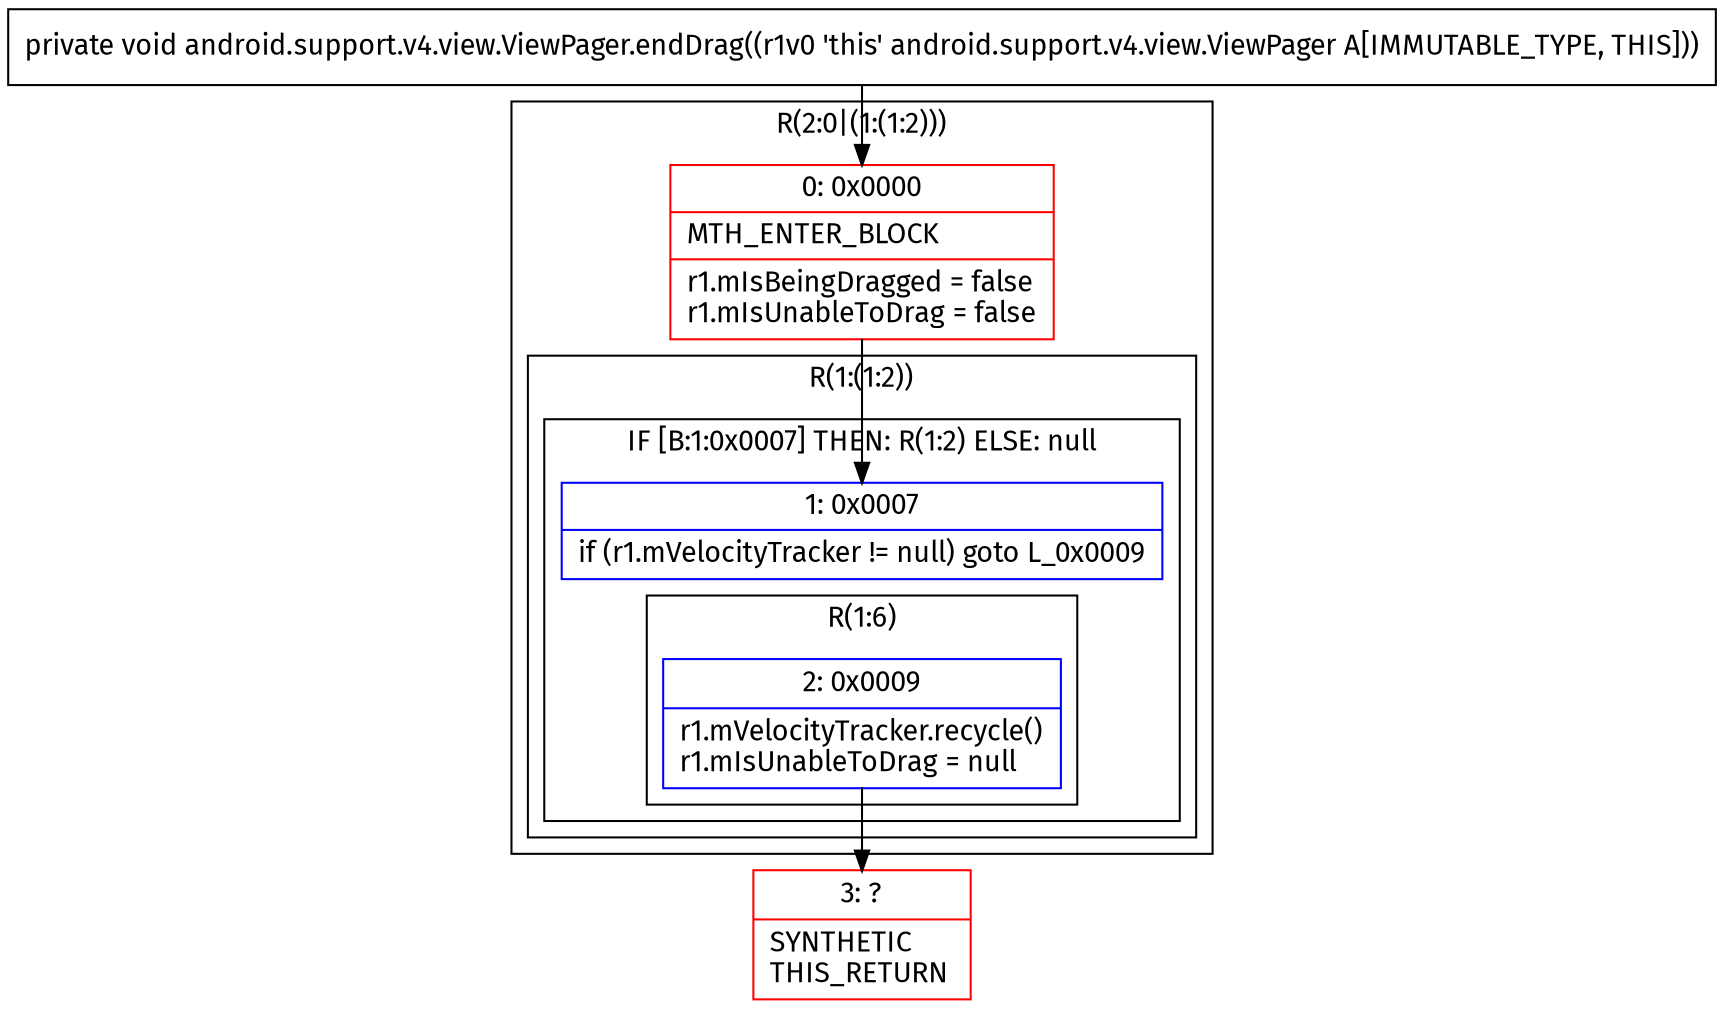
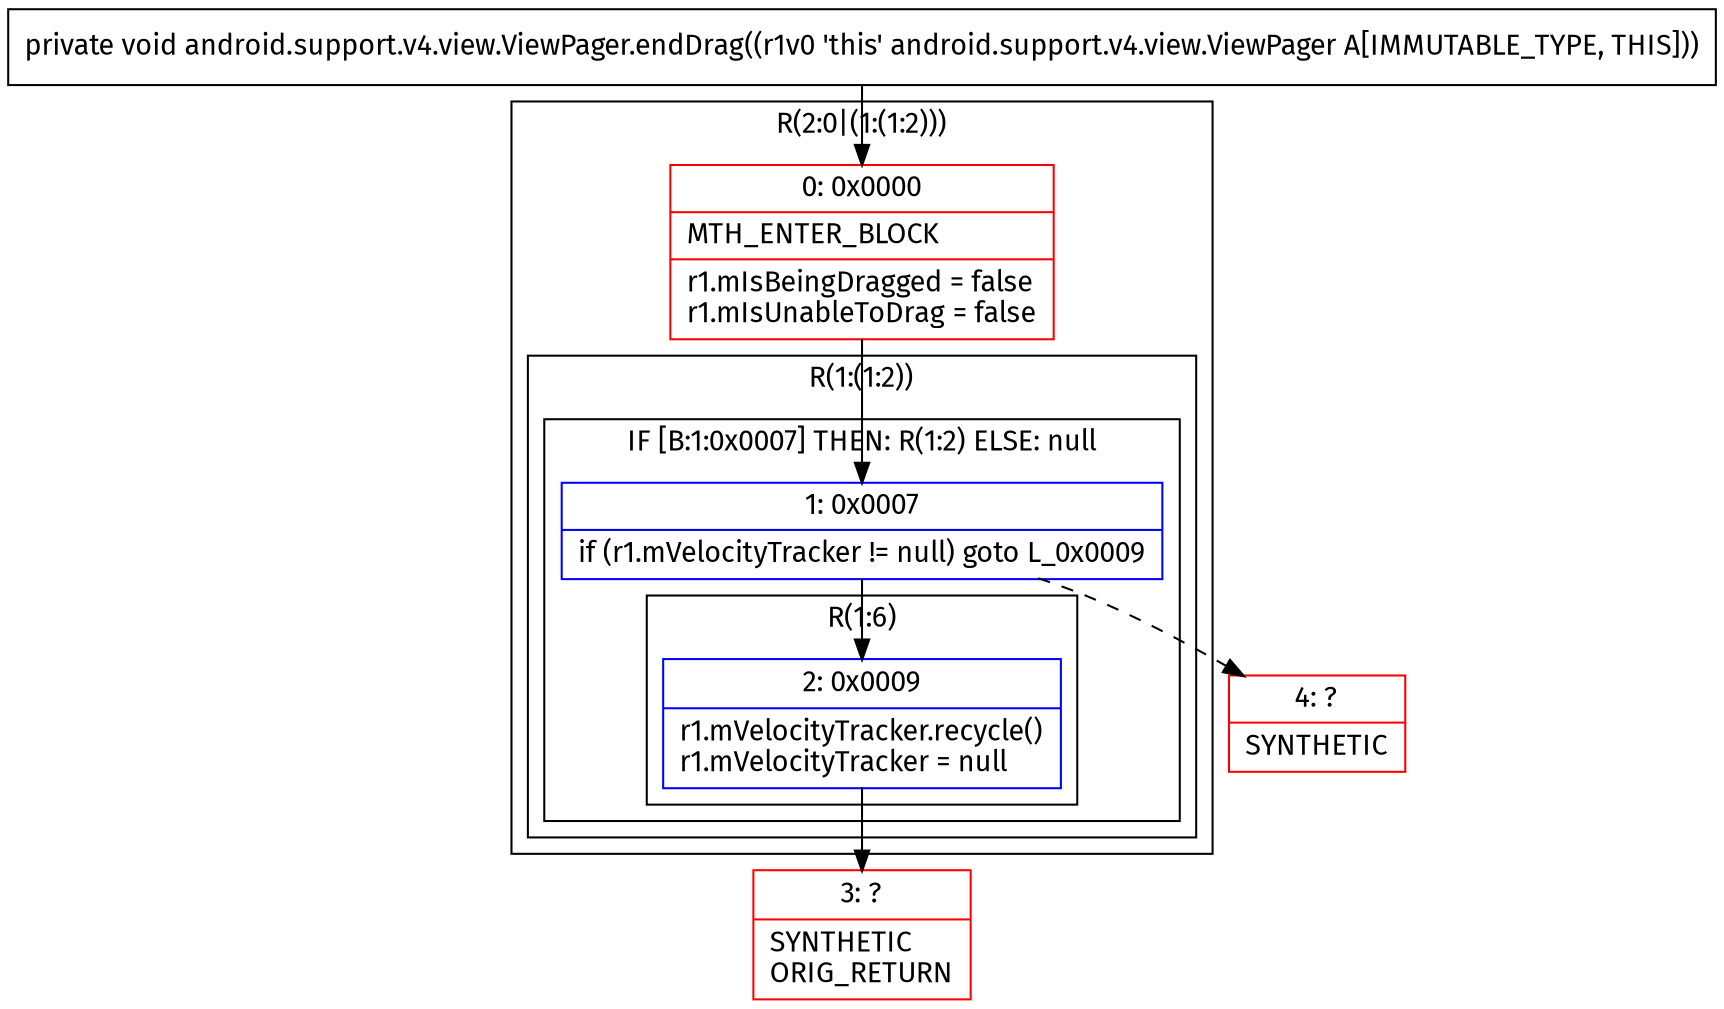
none -> (862, 609)
none -> (1317, 724)
(849, 763) -> (844, 763)
(860, 974) -> (862, 974)
